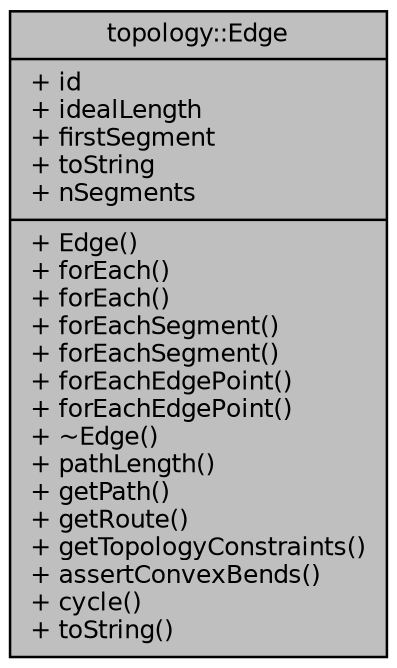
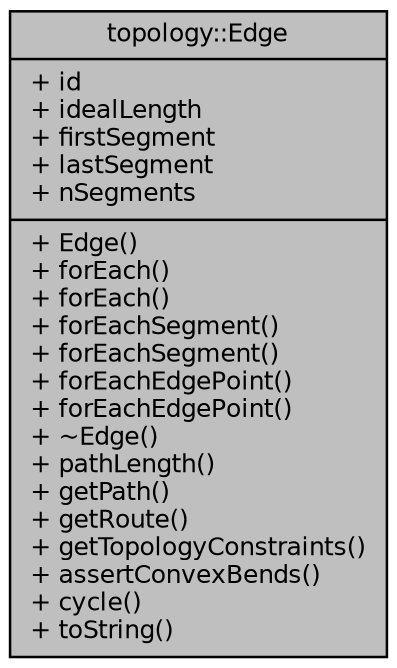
(93, 166) -> (122, 166)
